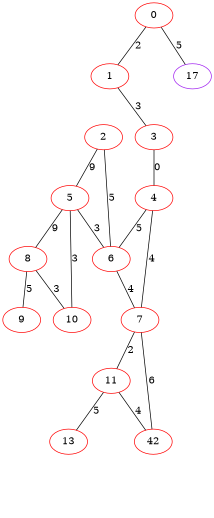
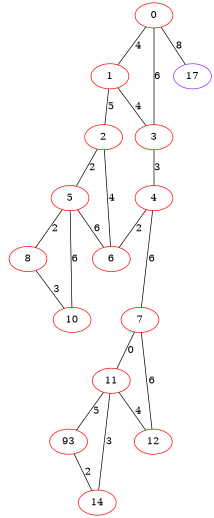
(139, 46) -> (139, 46)
(179, 46) -> (179, 46)
none -> (154, 76)
none -> (107, 107)
(139, 107) -> (139, 107)
(92, 168) -> (92, 168)
(158, 168) -> (158, 168)
(112, 198) -> (112, 198)
(55, 229) -> (55, 229)
(97, 229) -> (97, 229)
(139, 229) -> (139, 229)
(75, 259) -> (75, 259)
(152, 259) -> (152, 259)
(126, 289) -> none
(22, 320) -> none
(131, 350) -> (131, 350)
(69, 442) -> (69, 442)
(153, 442) -> (153, 442)
none -> (97, 503)
